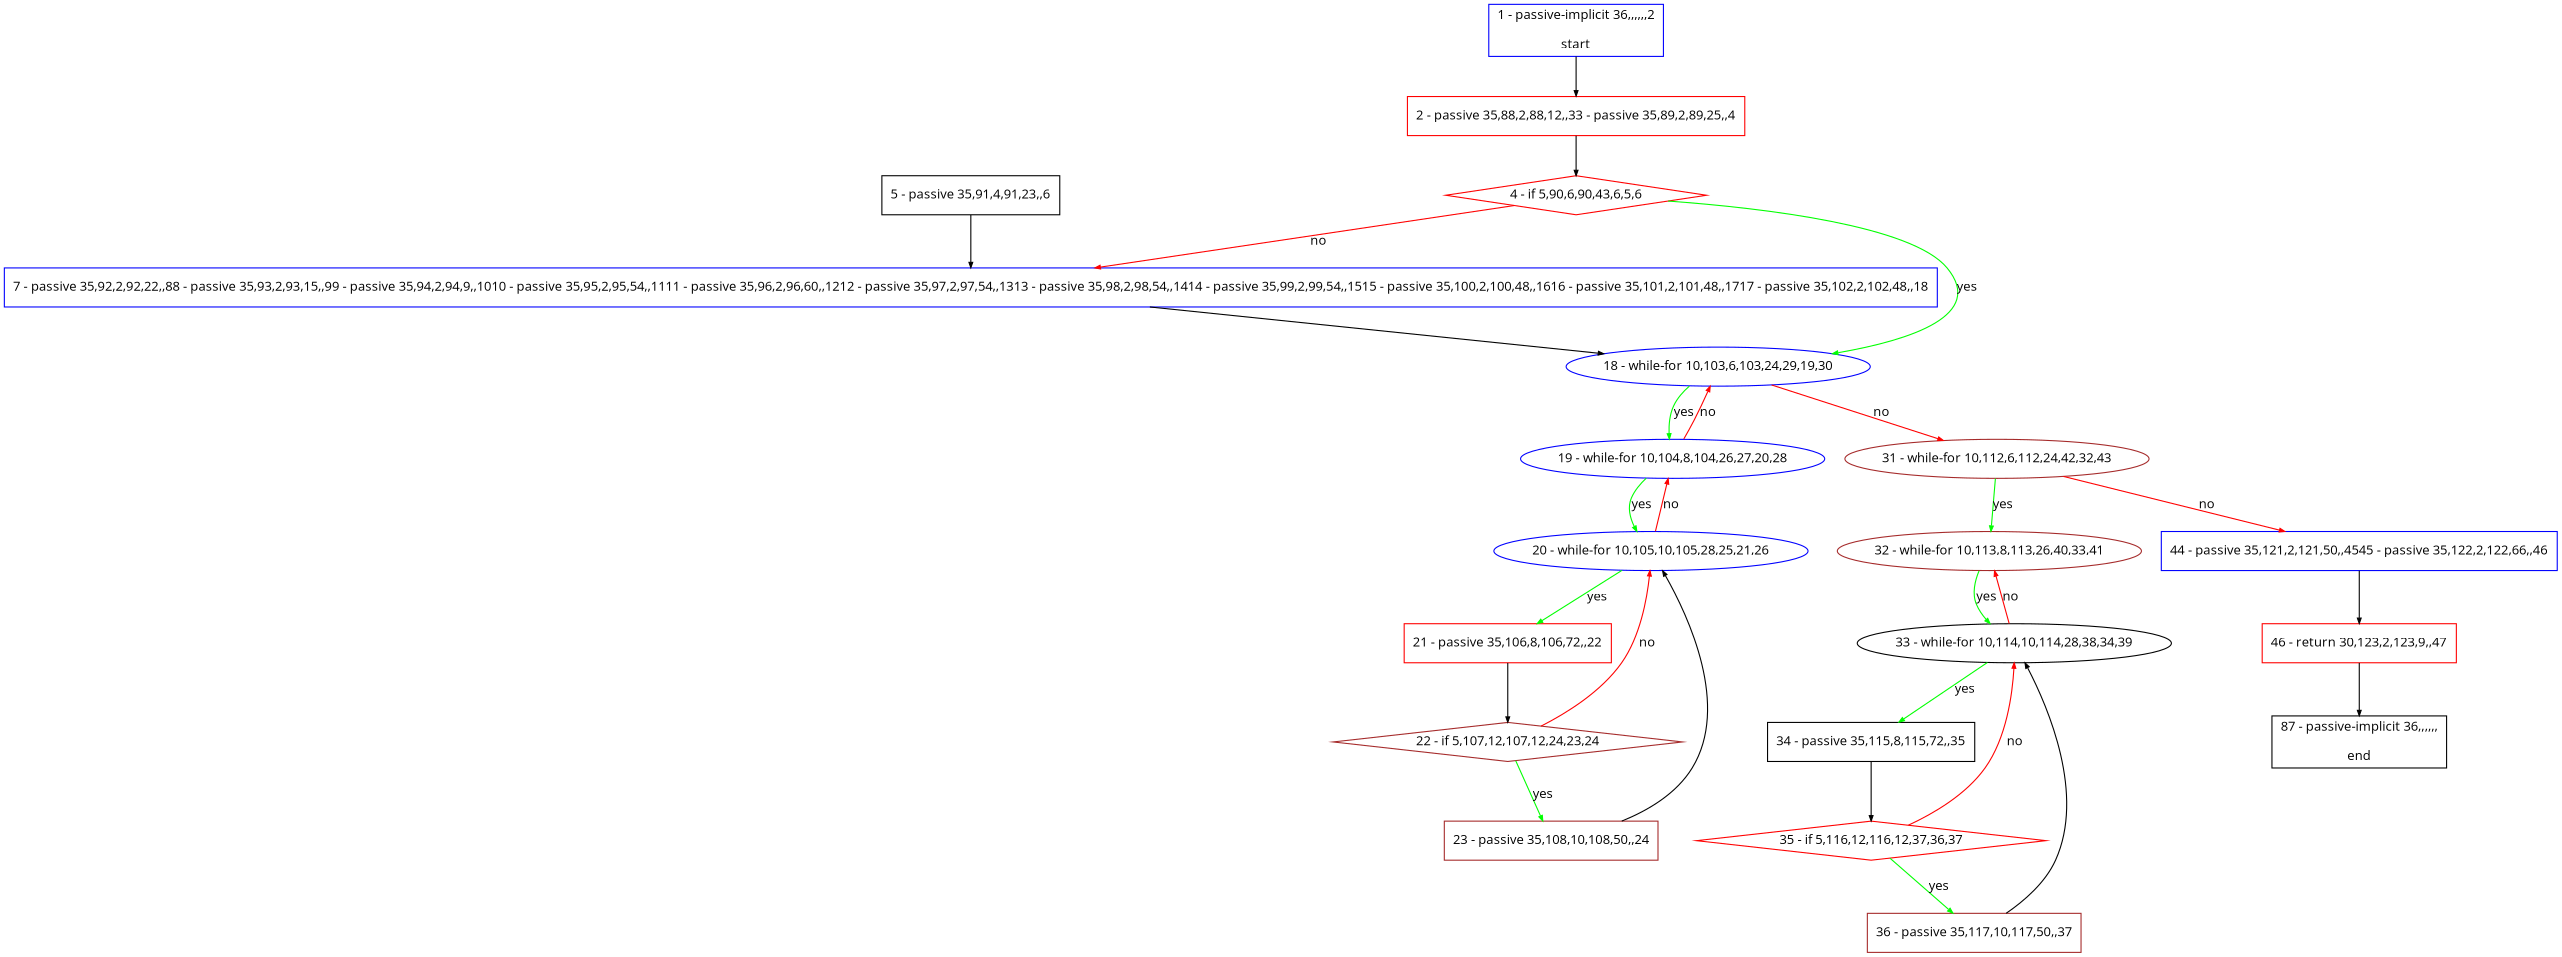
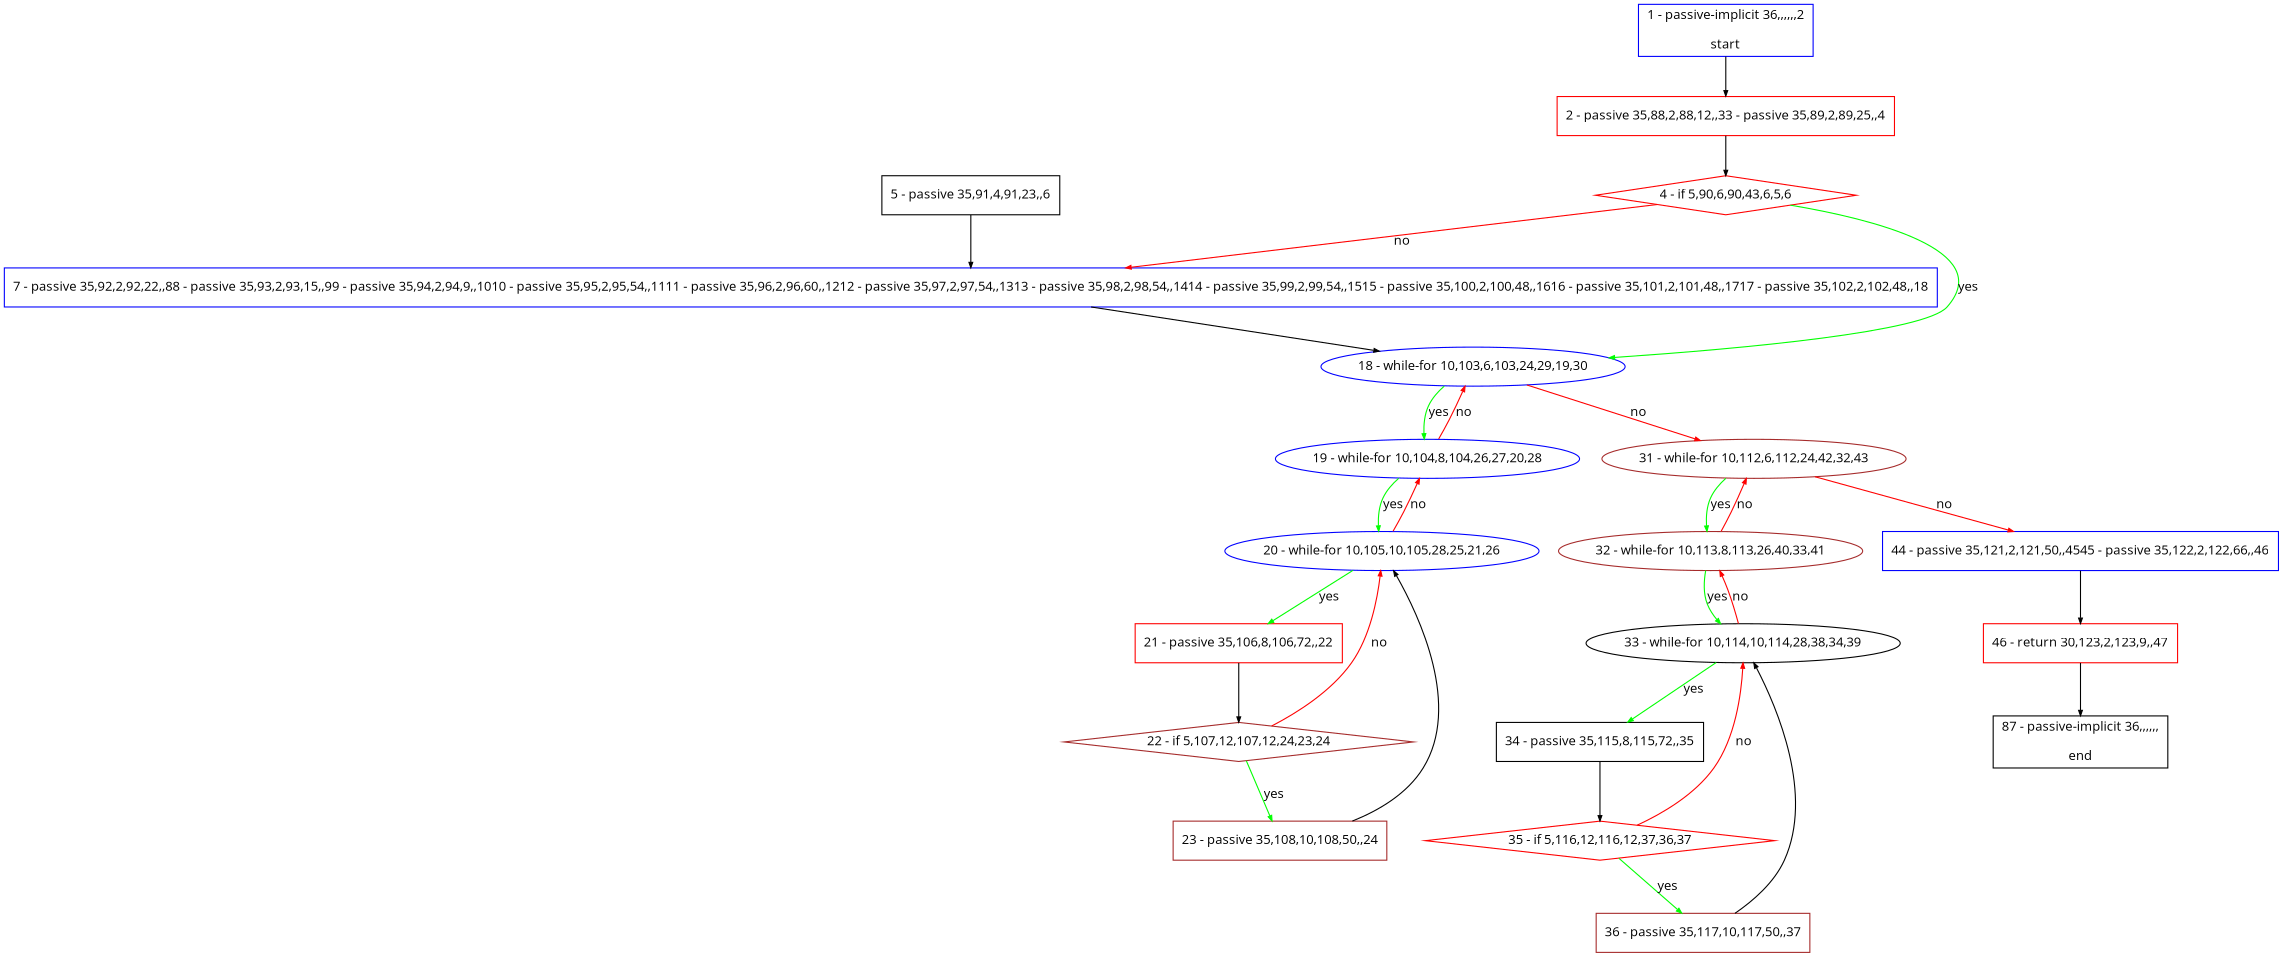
none -> (1733, 508)
